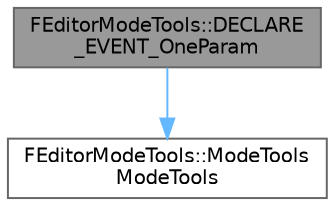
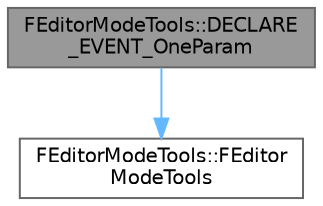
(167, 168) -> (161, 168)
